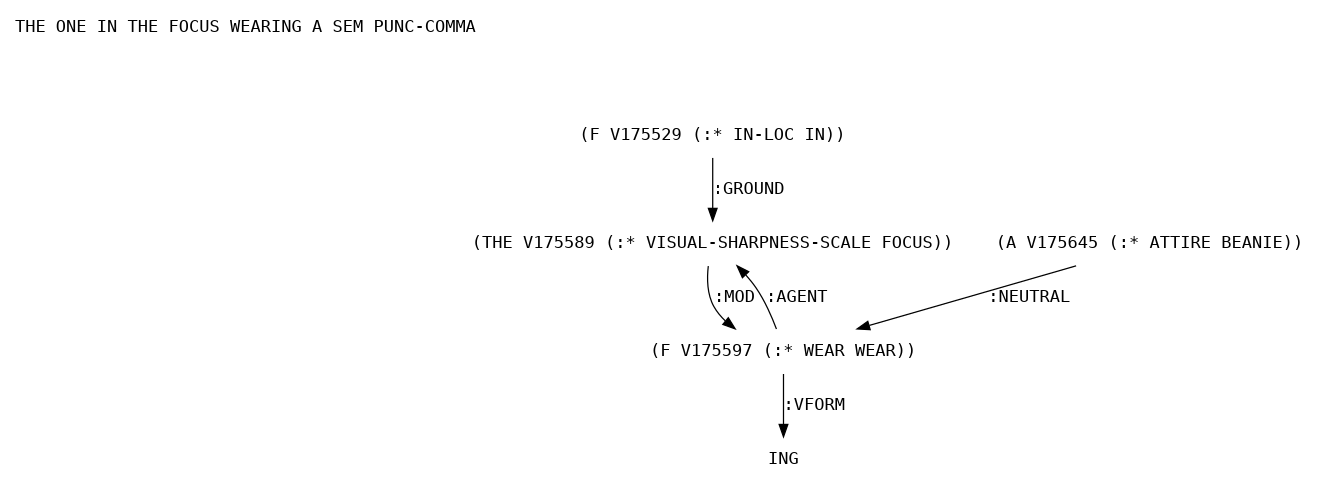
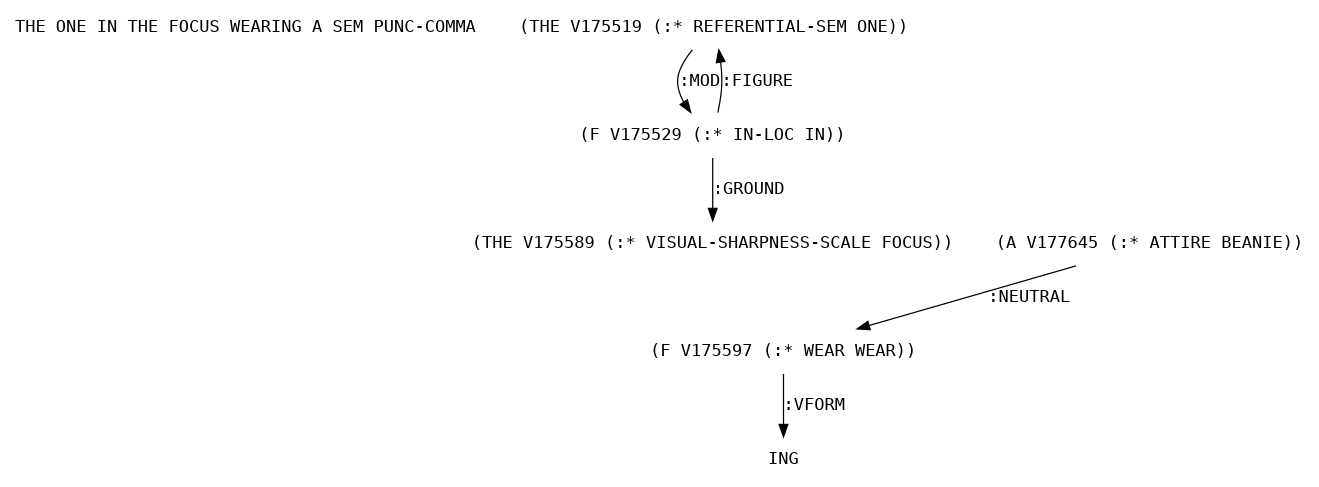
none -> (714, 27)
(1150, 243) -> (1150, 243)
(710, 296) -> none
(764, 301) -> none
